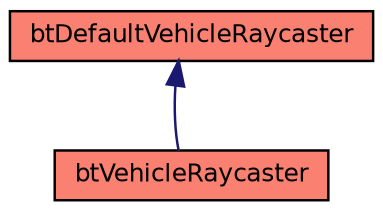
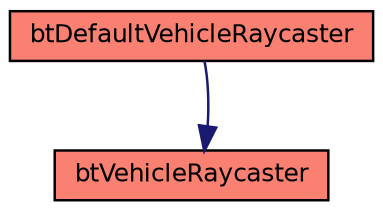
(175, 118) -> (208, 93)
